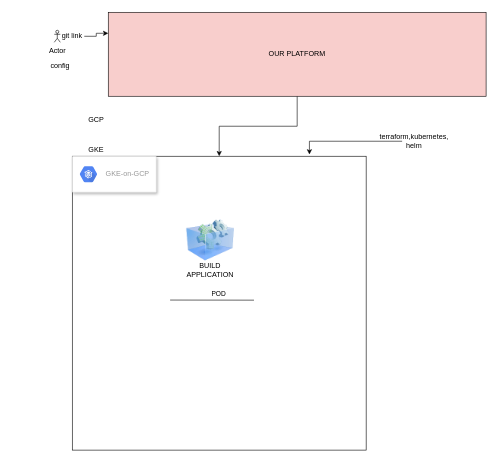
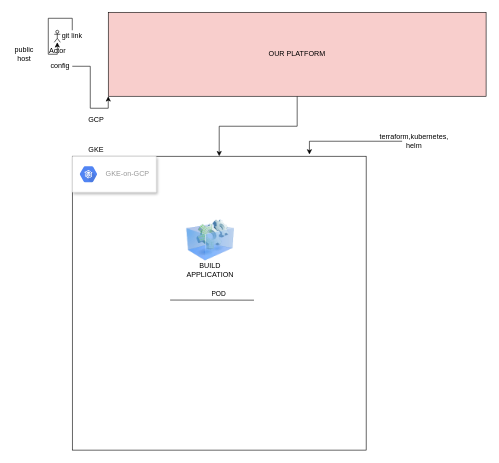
(98, 33) -> (72, 18)
none -> (24, 54)
none -> (89, 66)
